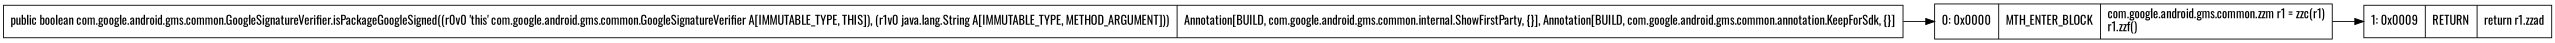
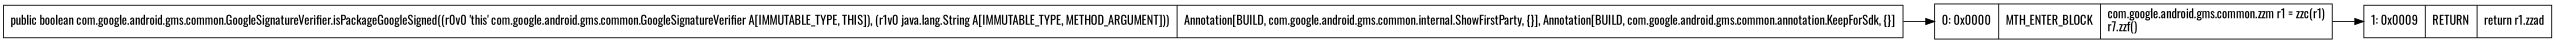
(2122, 28) -> (2122, 28)
